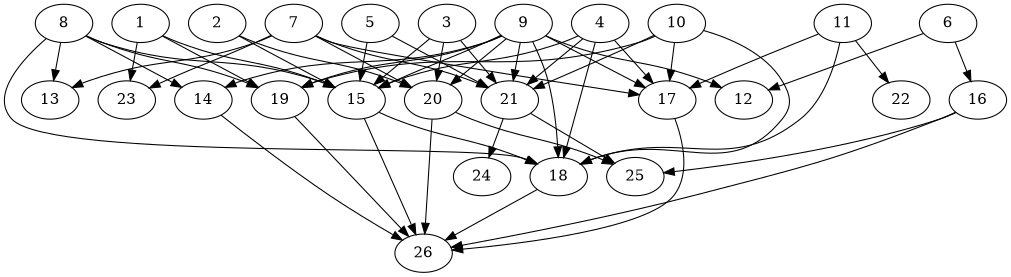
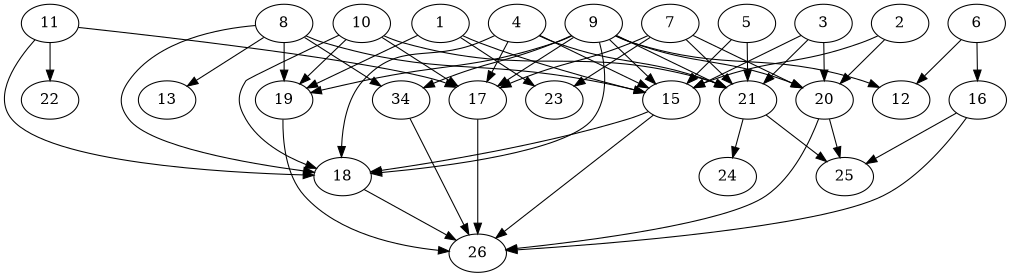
(153, 64) -> none
(203, 100) -> (401, 100)
